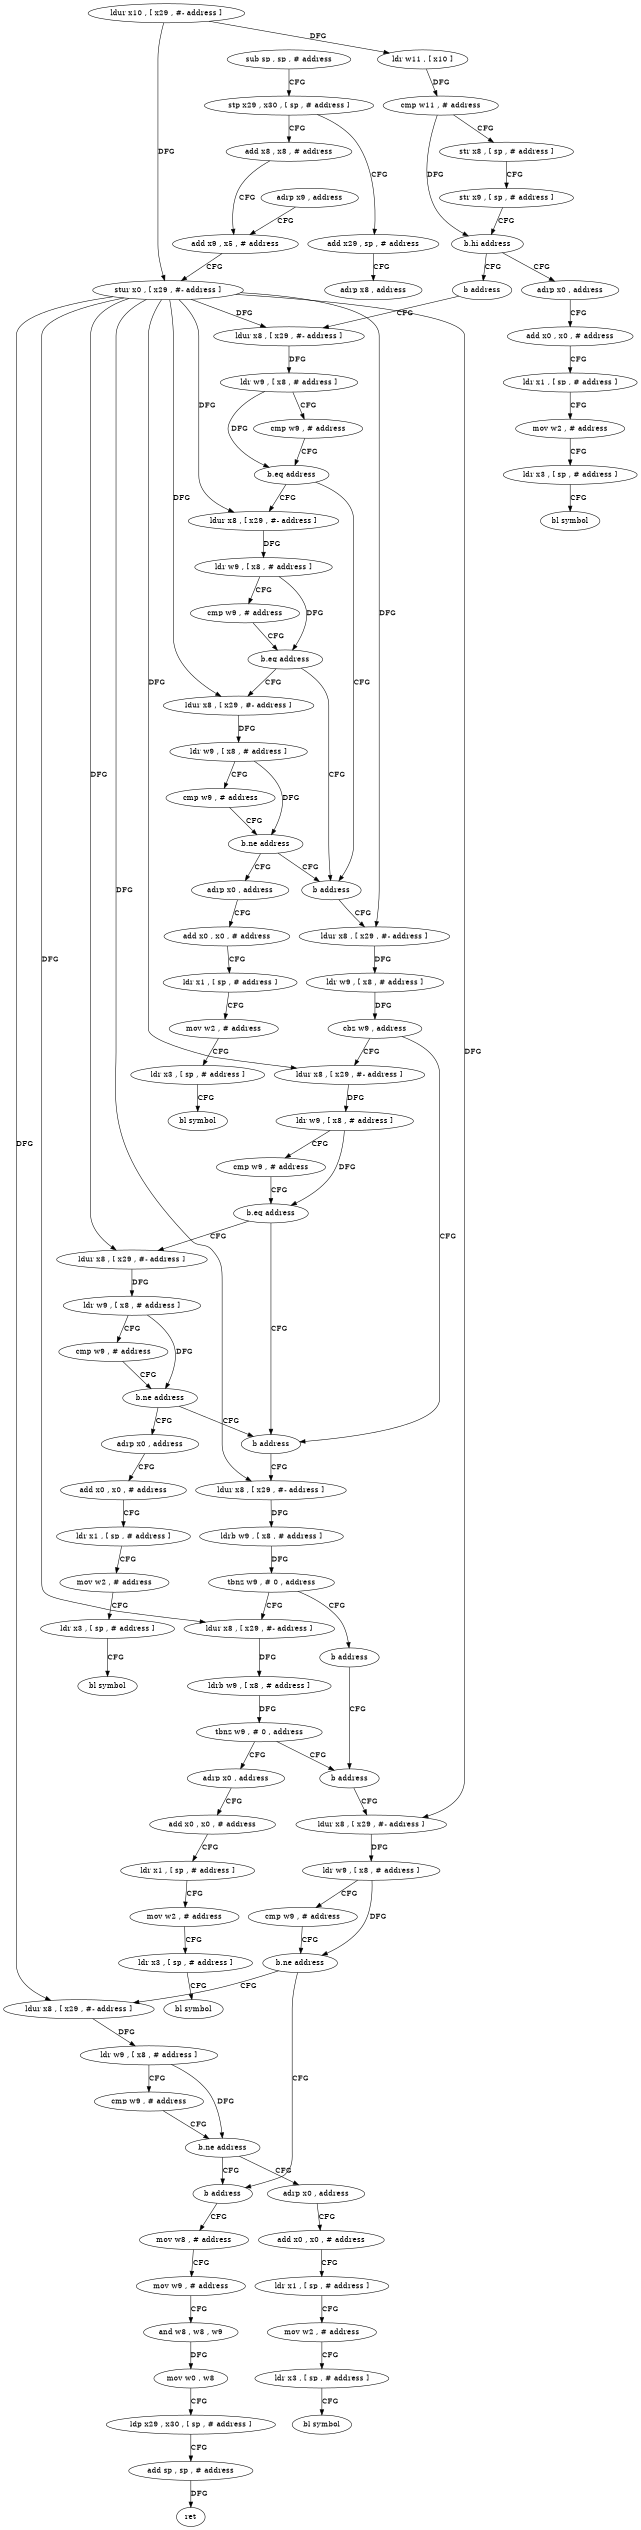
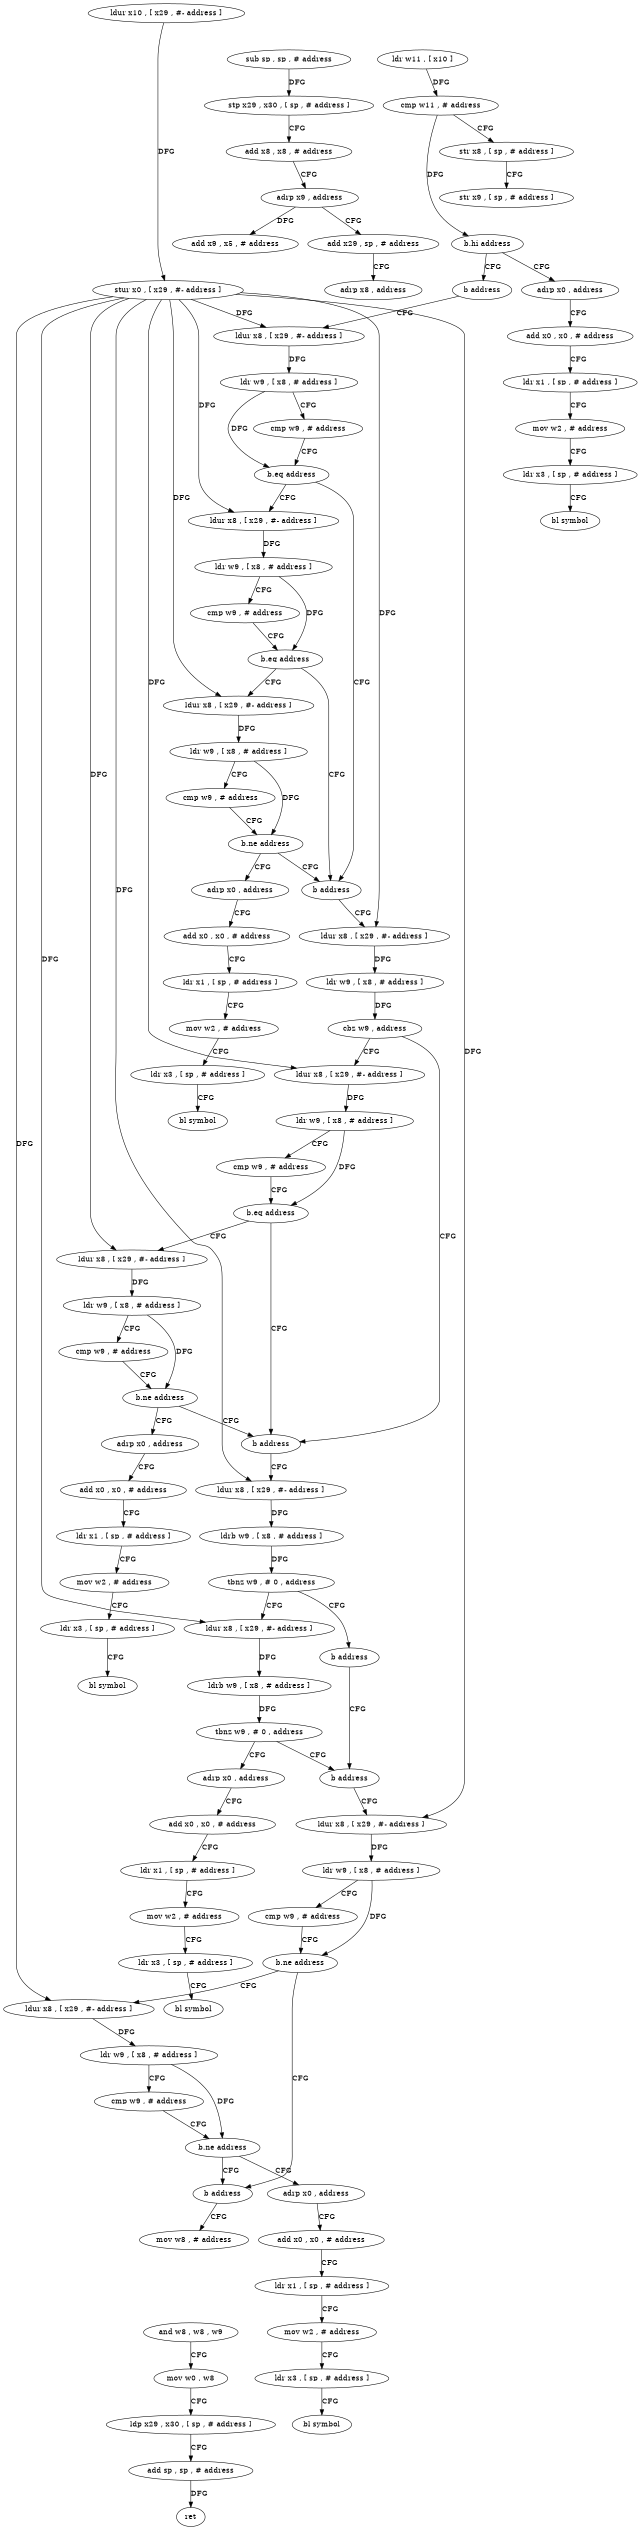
(296, 37) -> none
(297, 83) -> (297, 83)
(366, 161) -> (339, 219)
(239, 188) -> (298, 172)
(498, 219) -> none
(286, 221) -> (286, 221)
(204, 266) -> none
(191, 2286) -> none
(199, 2355) -> (199, 2355)
